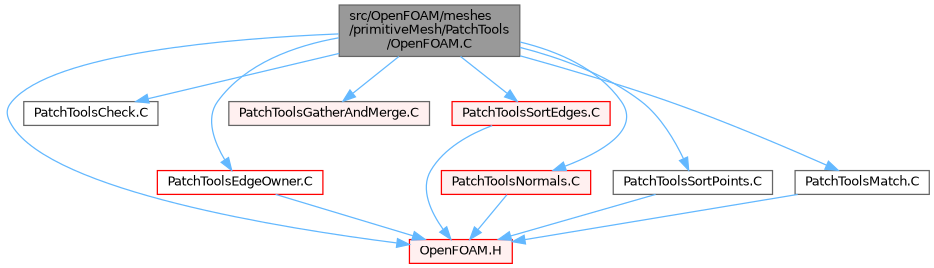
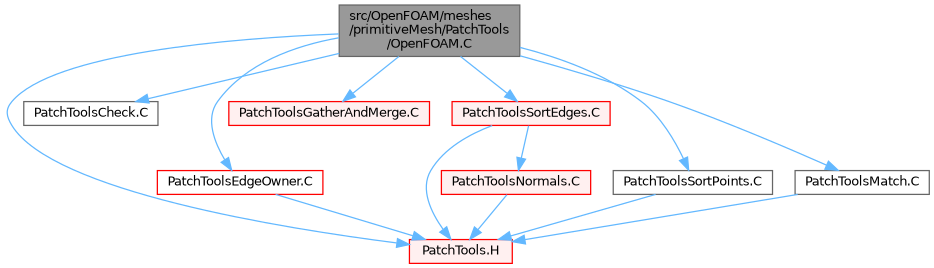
(615, 93) -> (525, 142)
(329, 114) -> (329, 114)
(461, 251) -> (461, 251)
